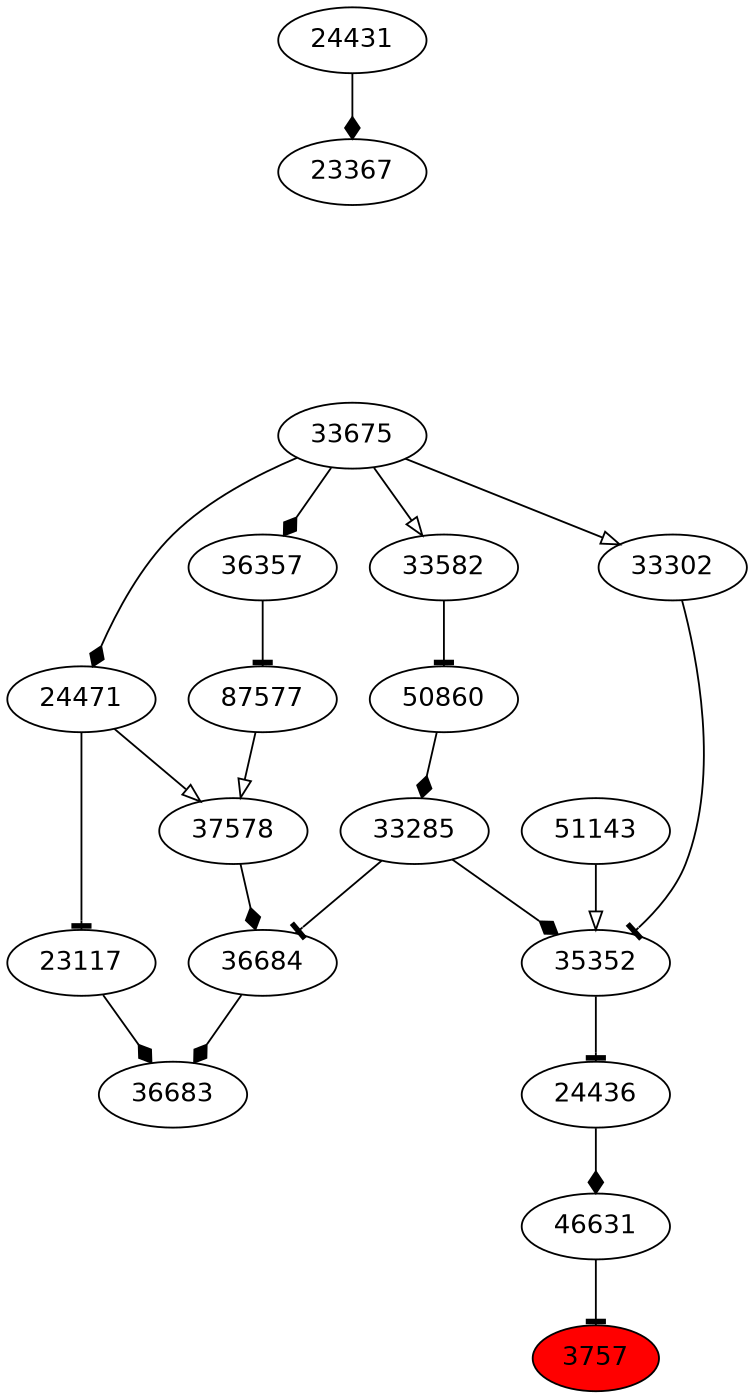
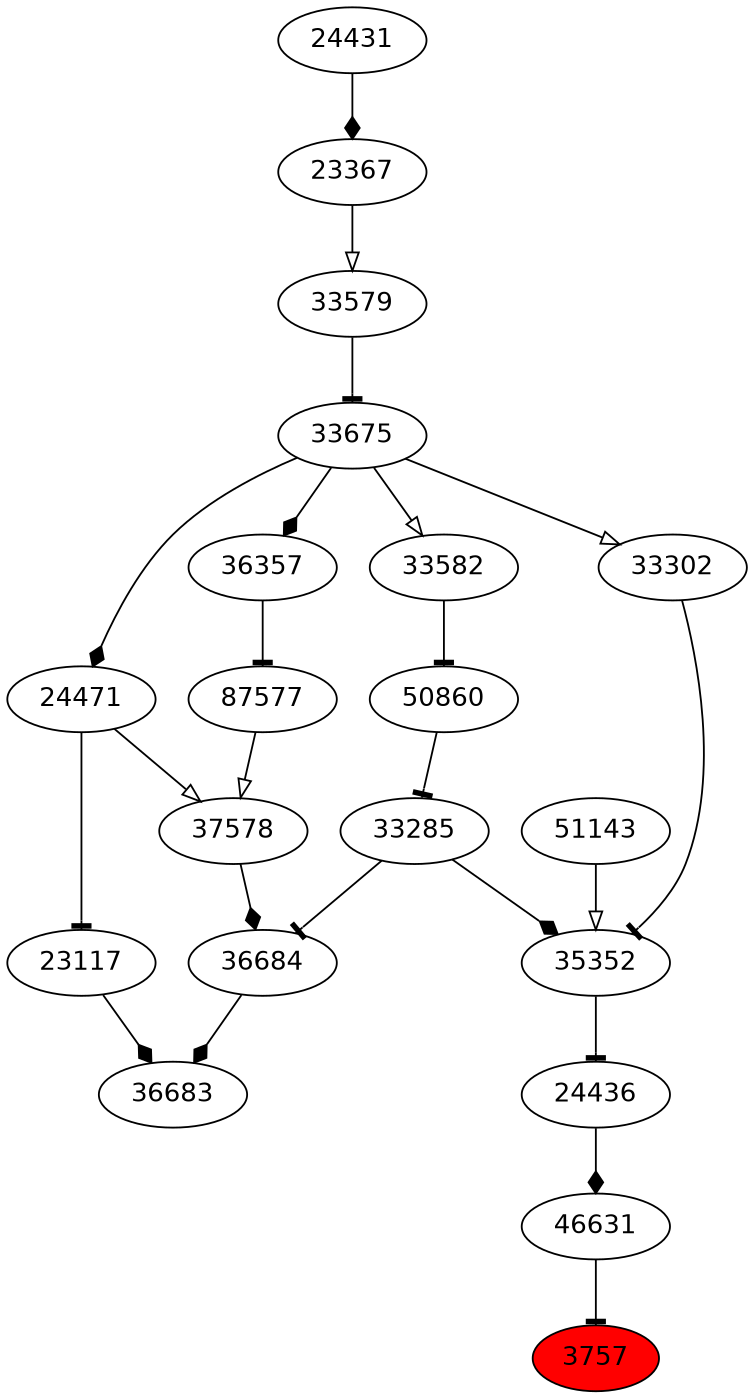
none -> (352, 304)
(430, 760) -> (430, 760)
